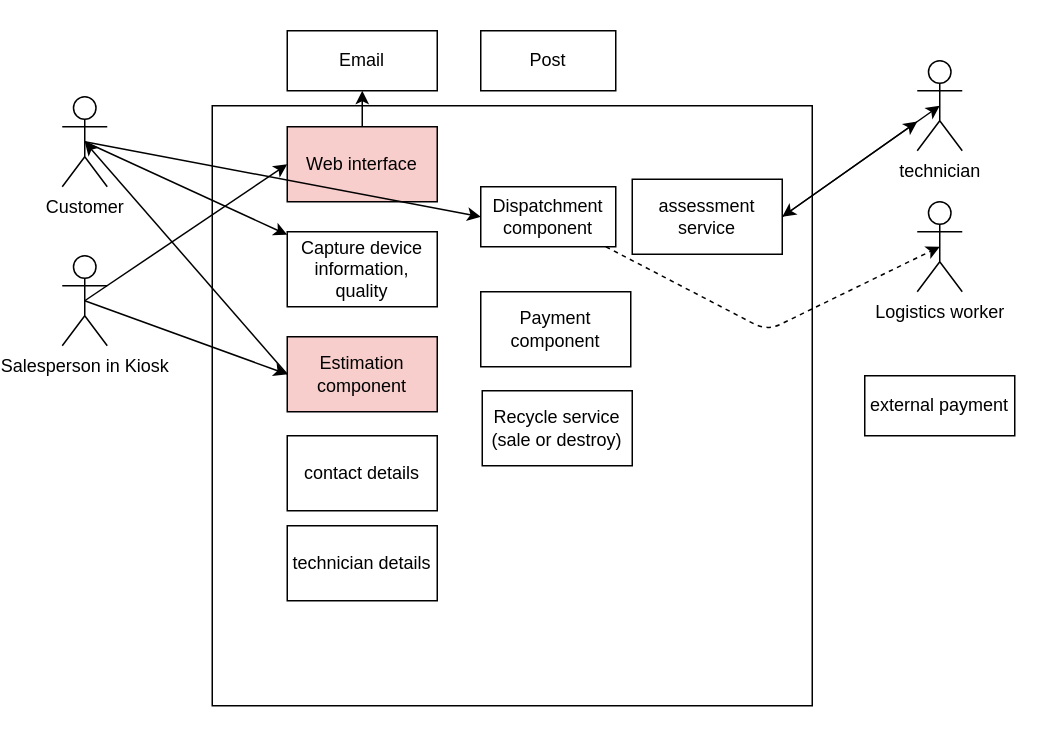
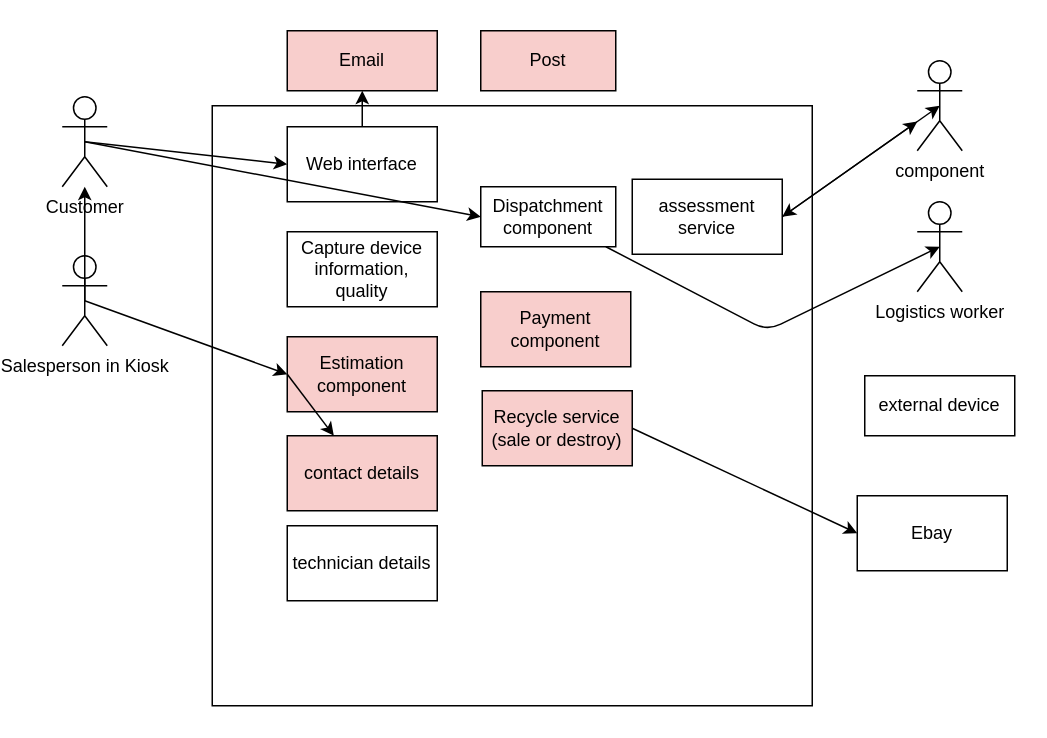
(362, 61) -> (362, 61)
(548, 61) -> (548, 61)
(362, 164) -> (362, 164)
(941, 172) -> (941, 172)
(187, 189) -> (191, 154)
(194, 227) -> (85, 236)
(190, 262) -> (307, 401)
(769, 327) -> (769, 327)
(556, 329) -> (556, 329)
(940, 406) -> (940, 406)
(557, 428) -> (557, 428)
(362, 473) -> (362, 473)
none -> (740, 479)
none -> (932, 533)
